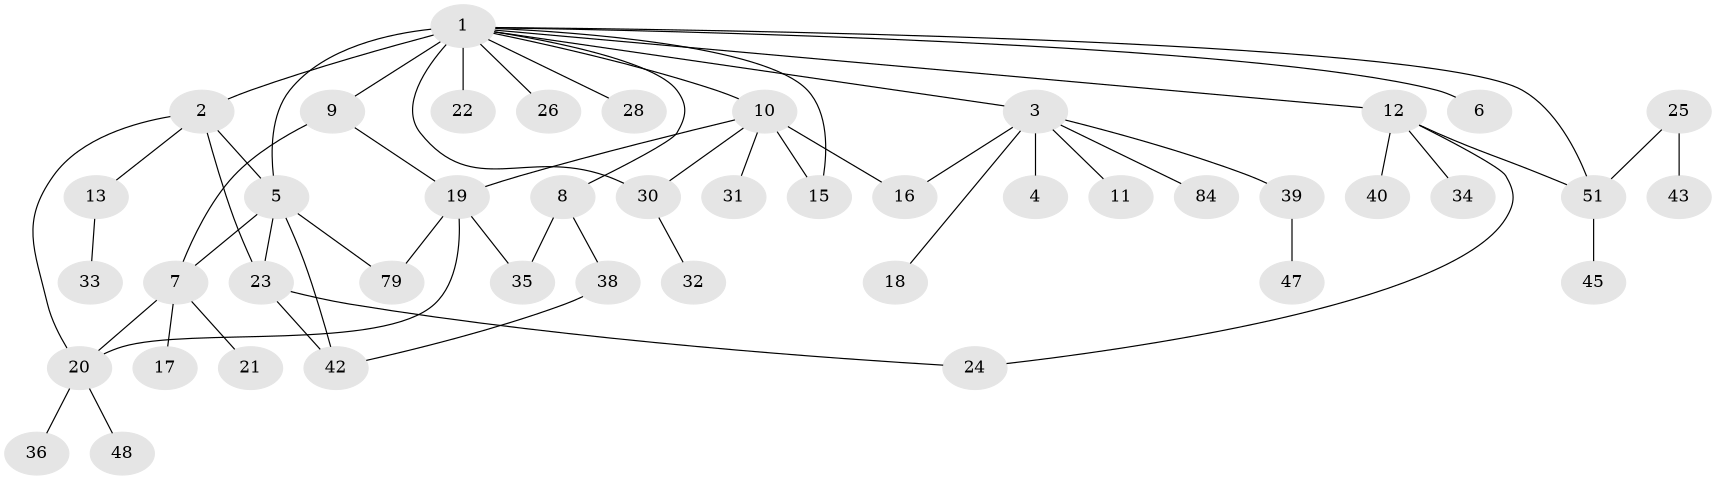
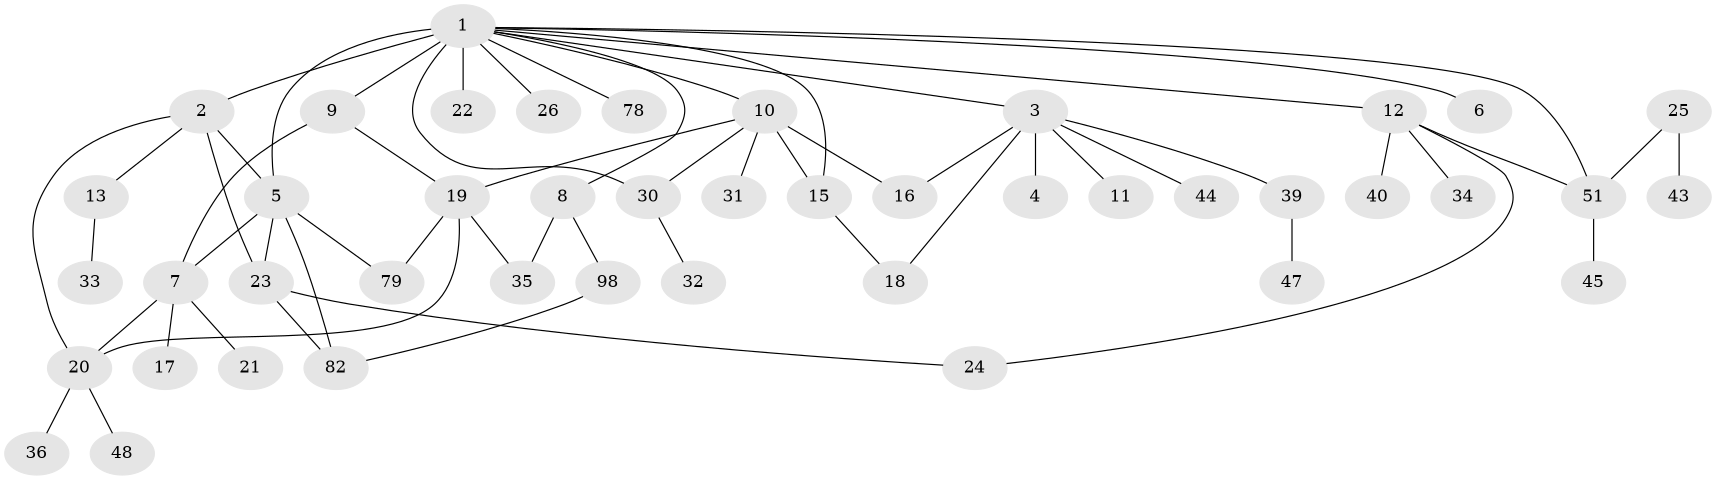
(634, 112) -> (634, 112)
(1206, 197) -> (1206, 197)
none -> (857, 240)
(608, 283) -> (608, 283)
(336, 368) -> (336, 368)
